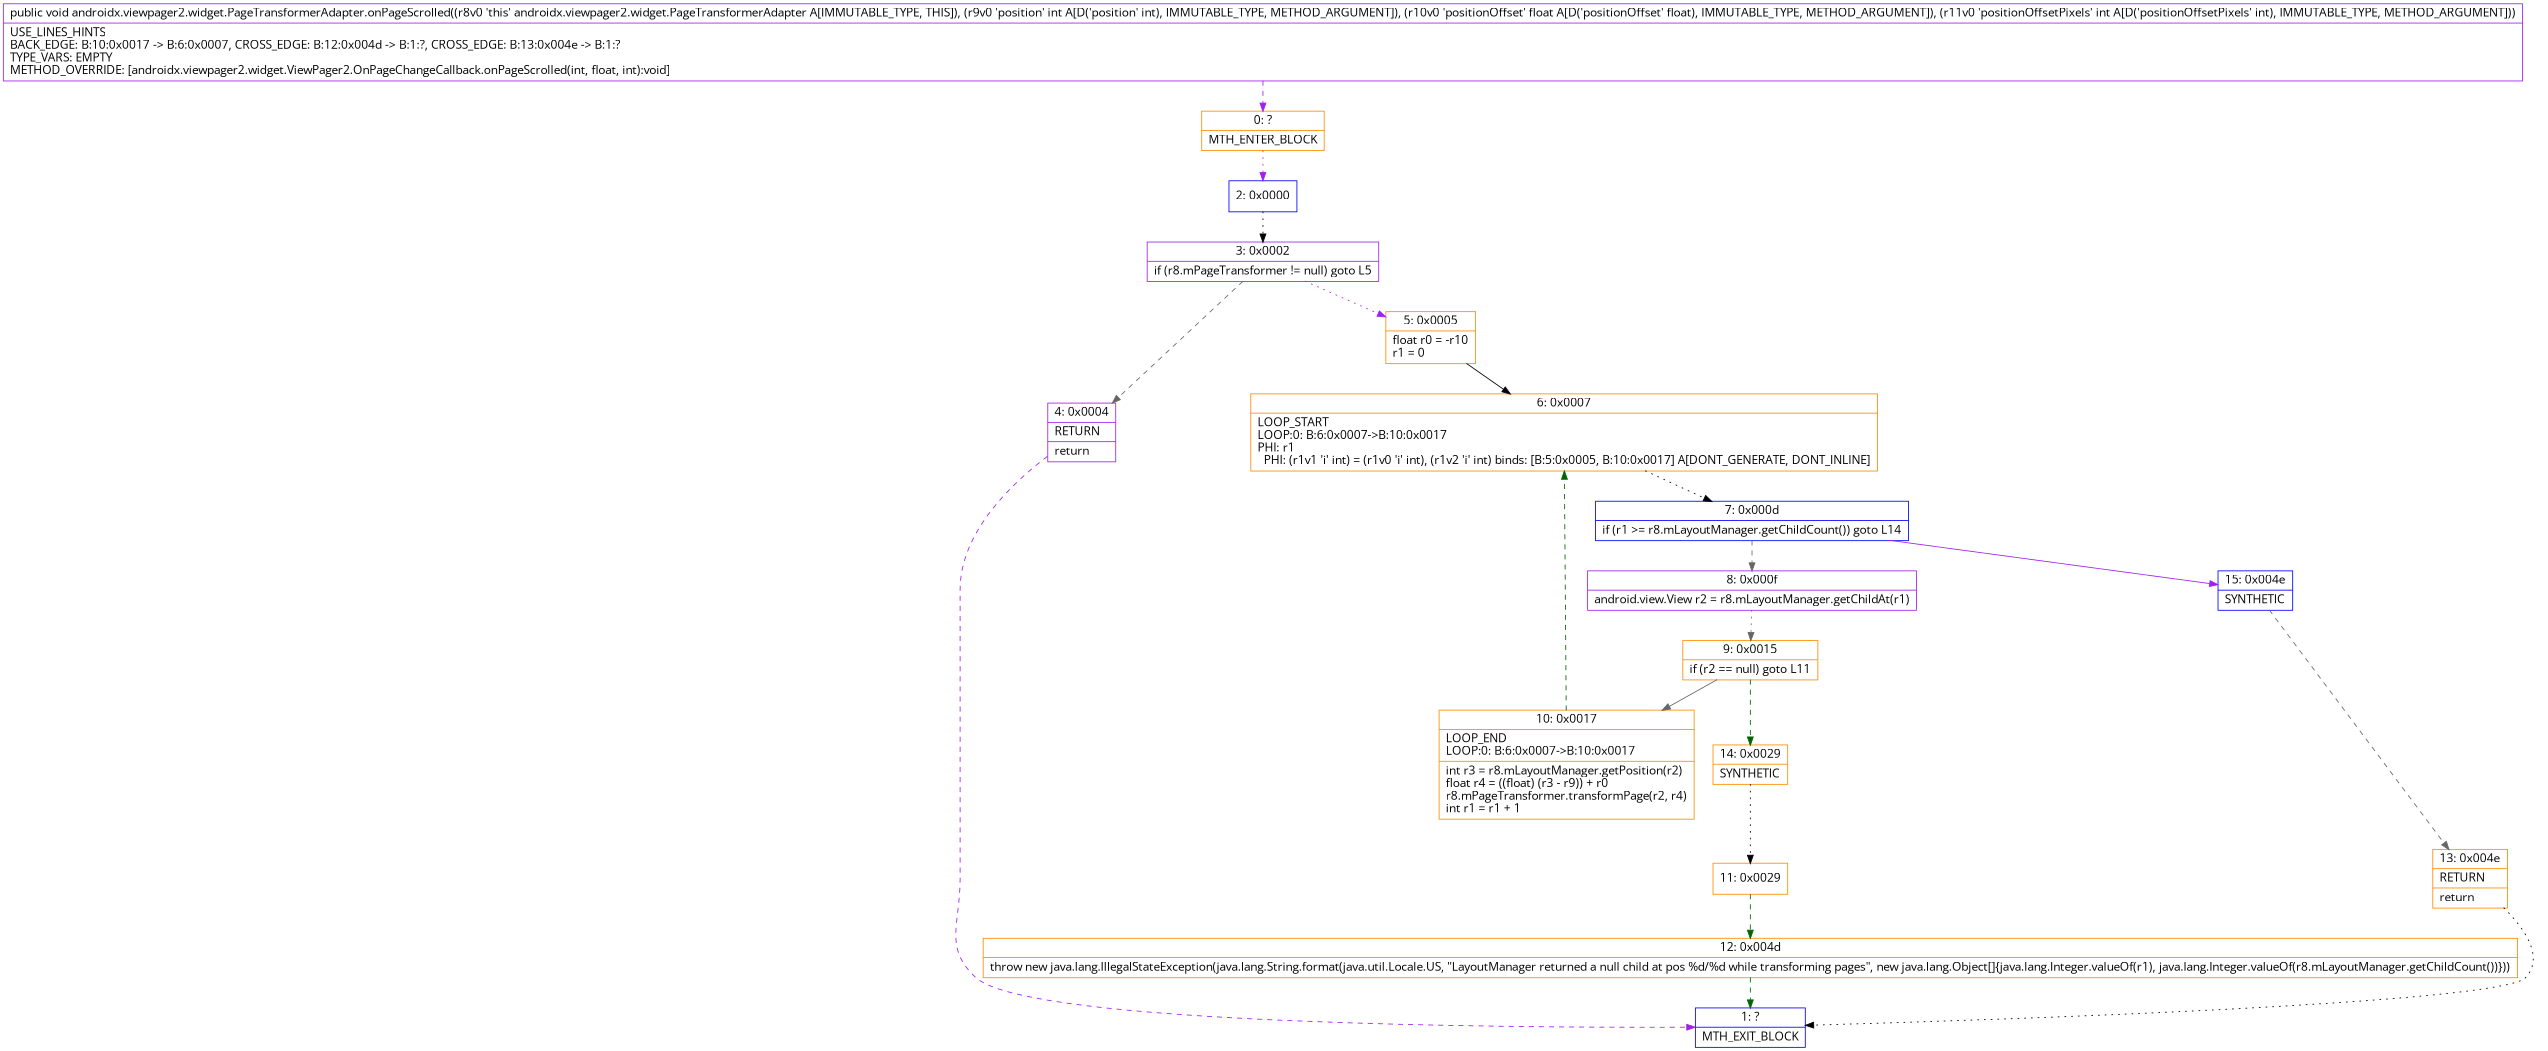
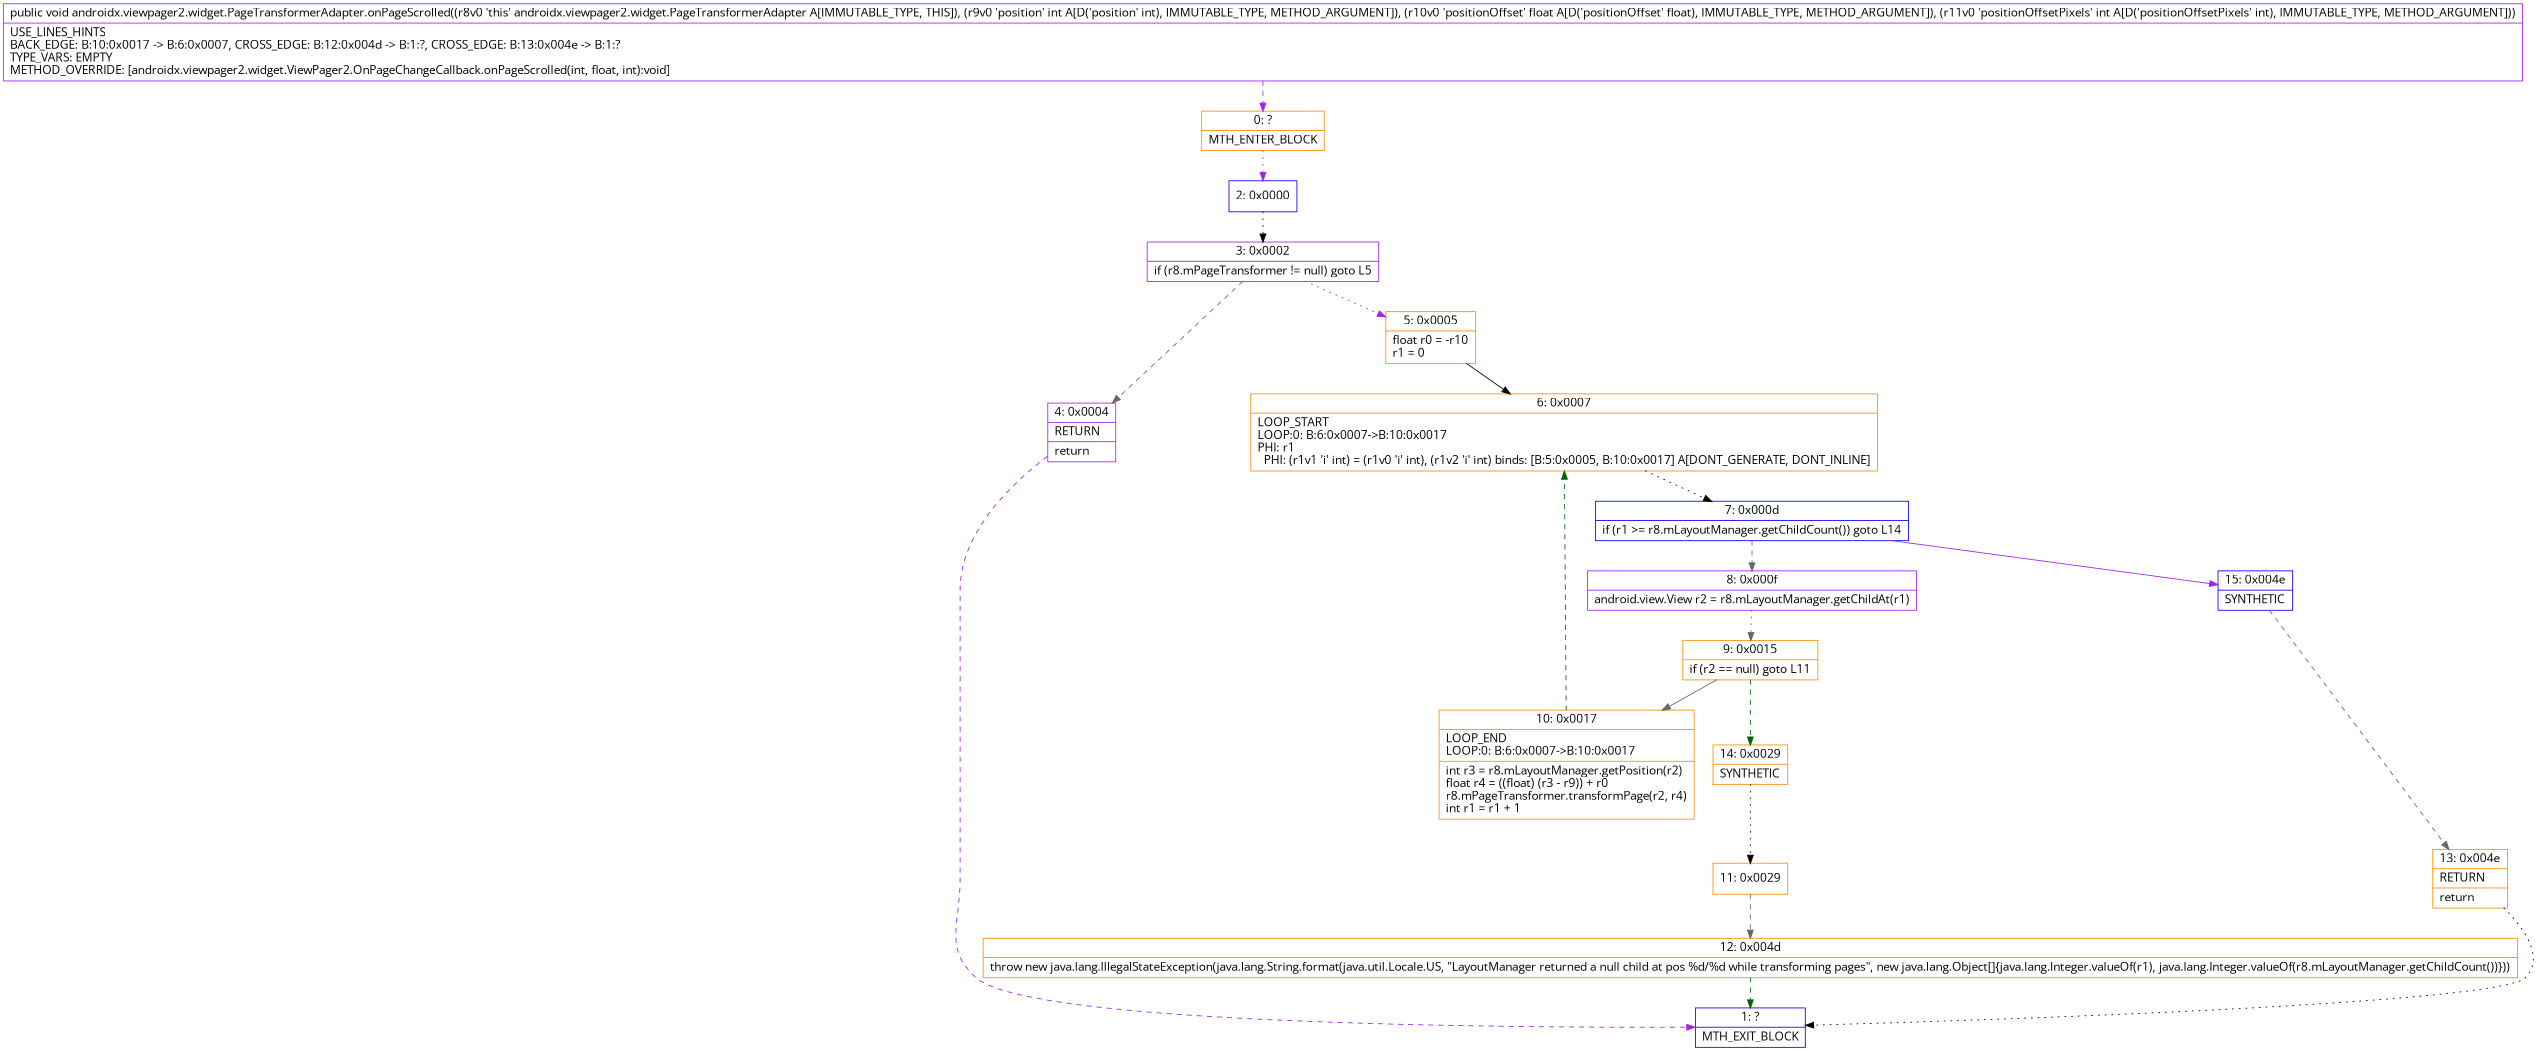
(1750, 912) -> (1750, 912)
